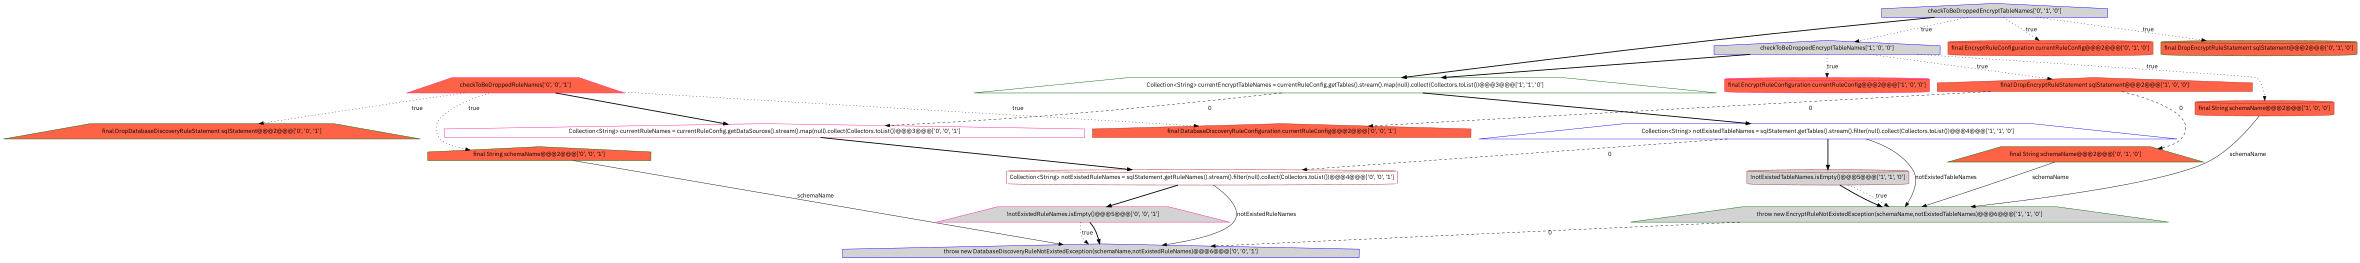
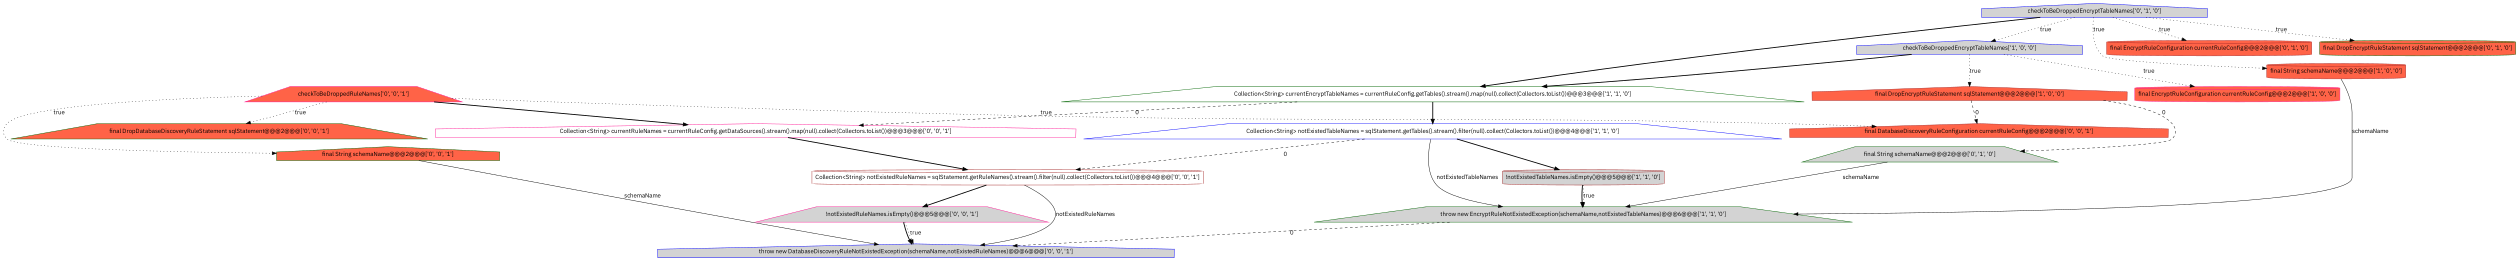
(2097, 66) -> (2162, 63)
(2076, 154) -> (1930, 154)
